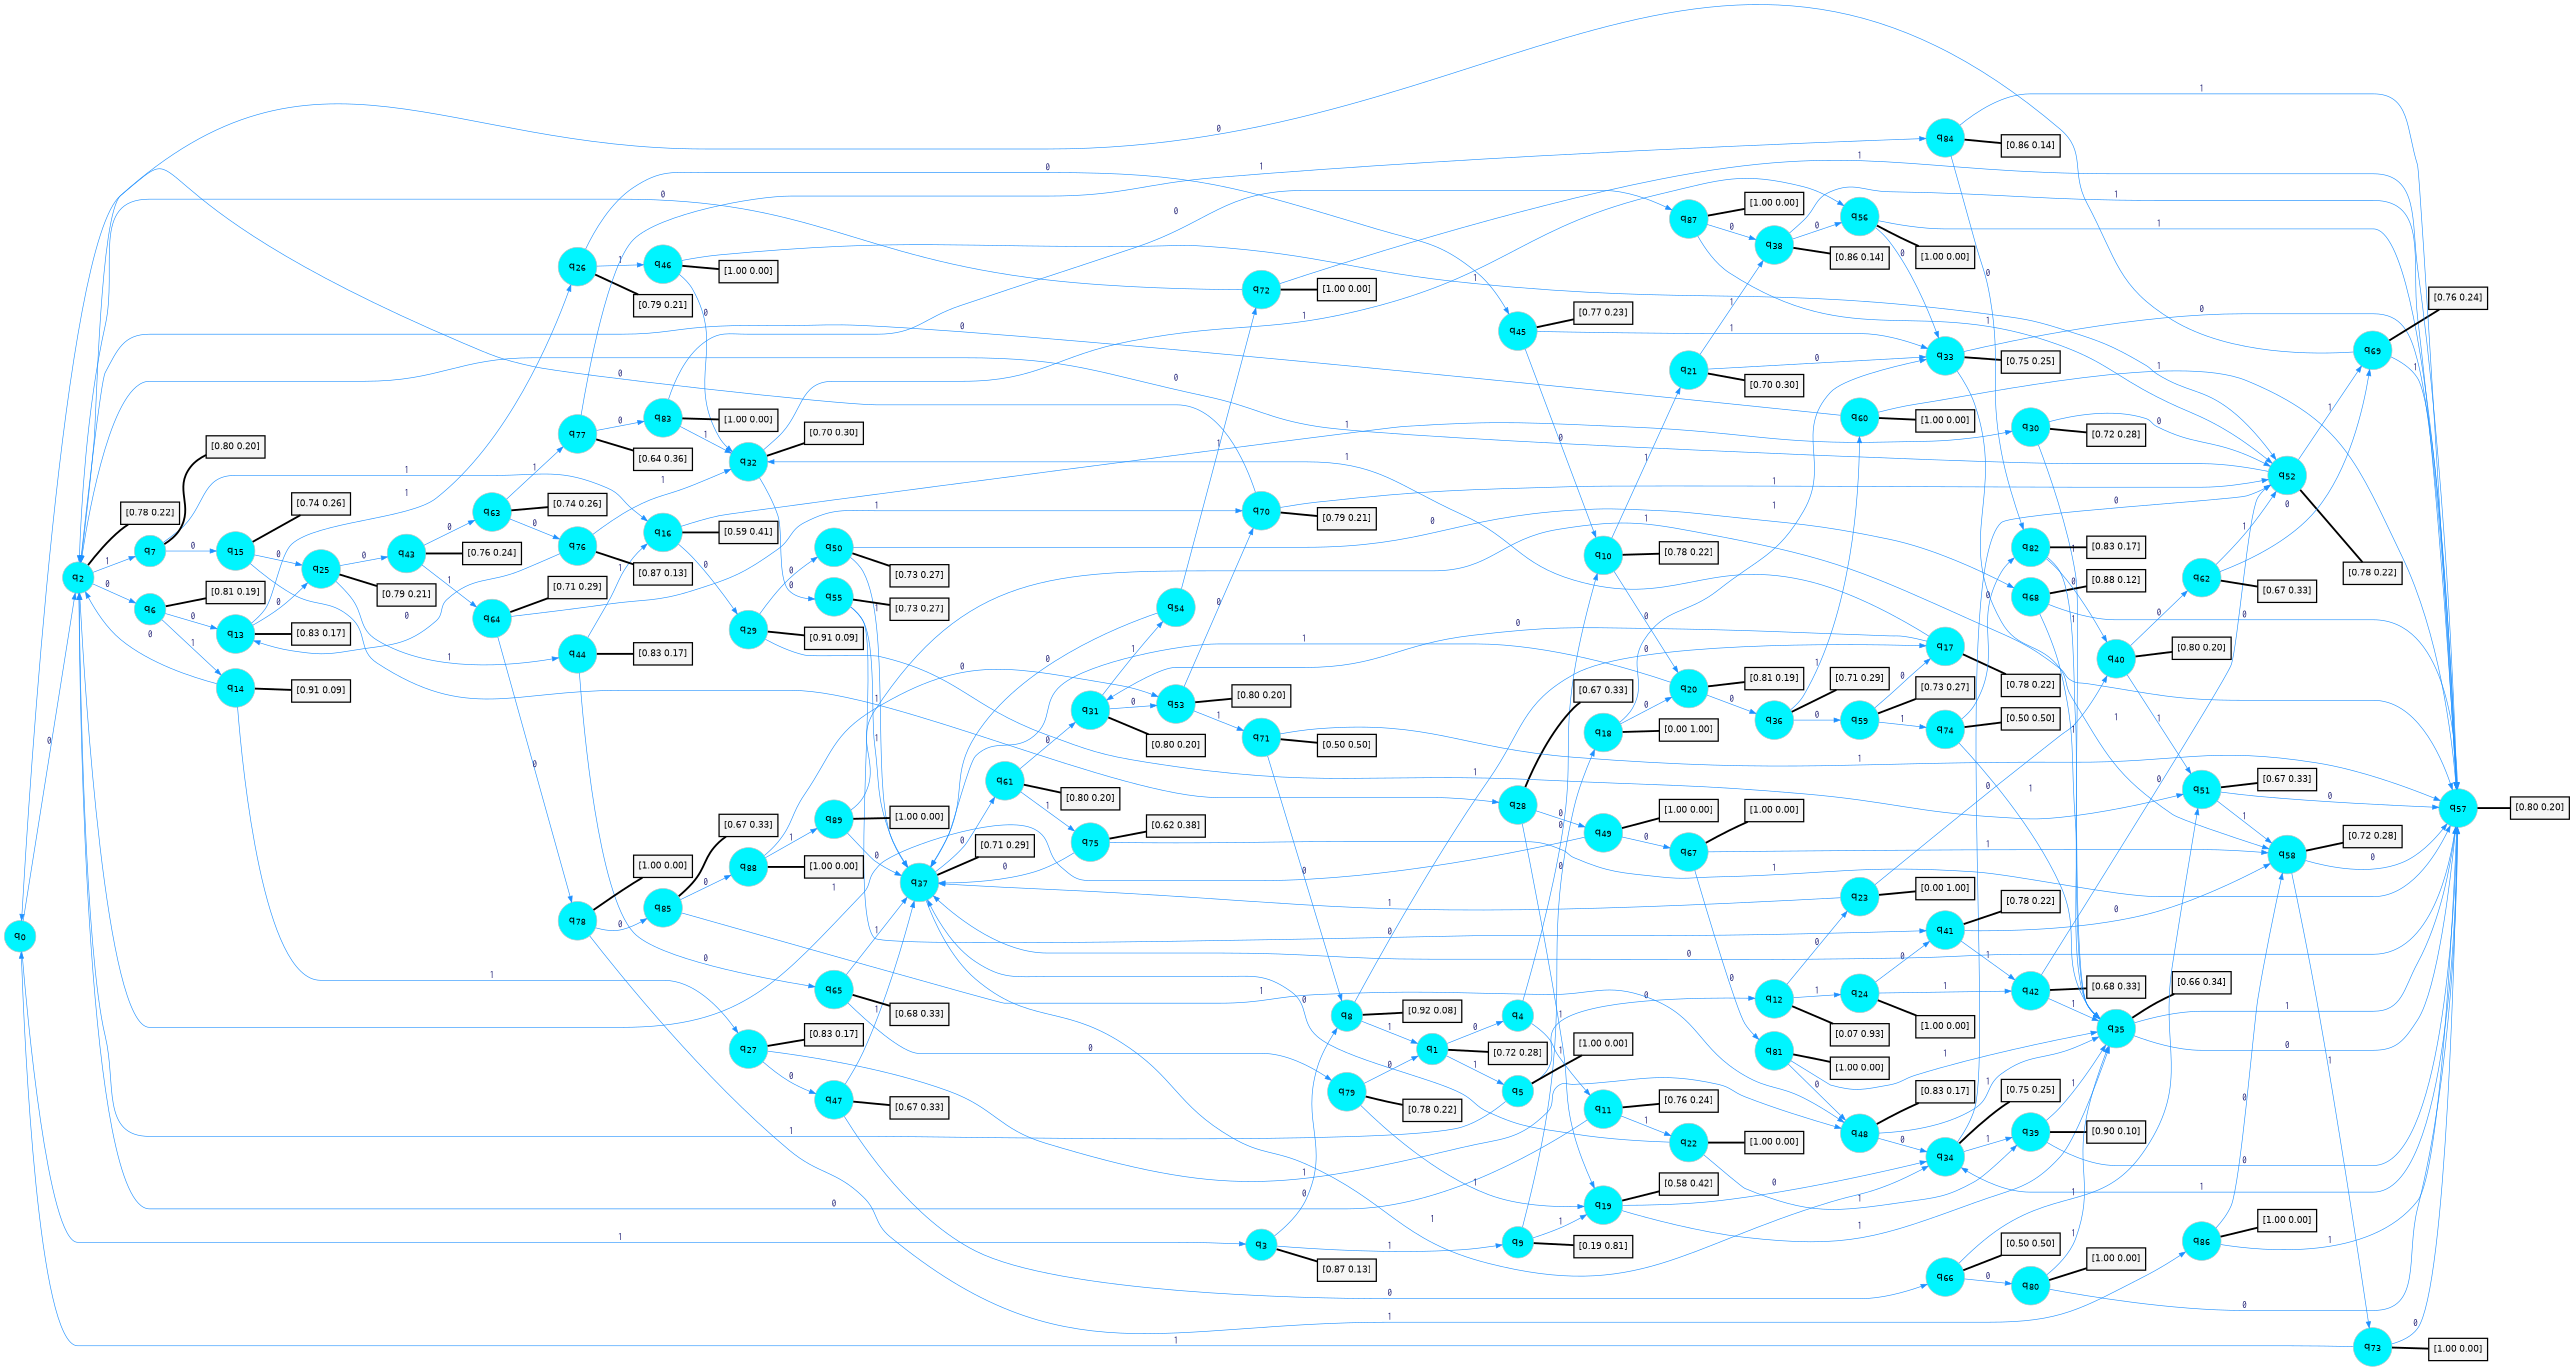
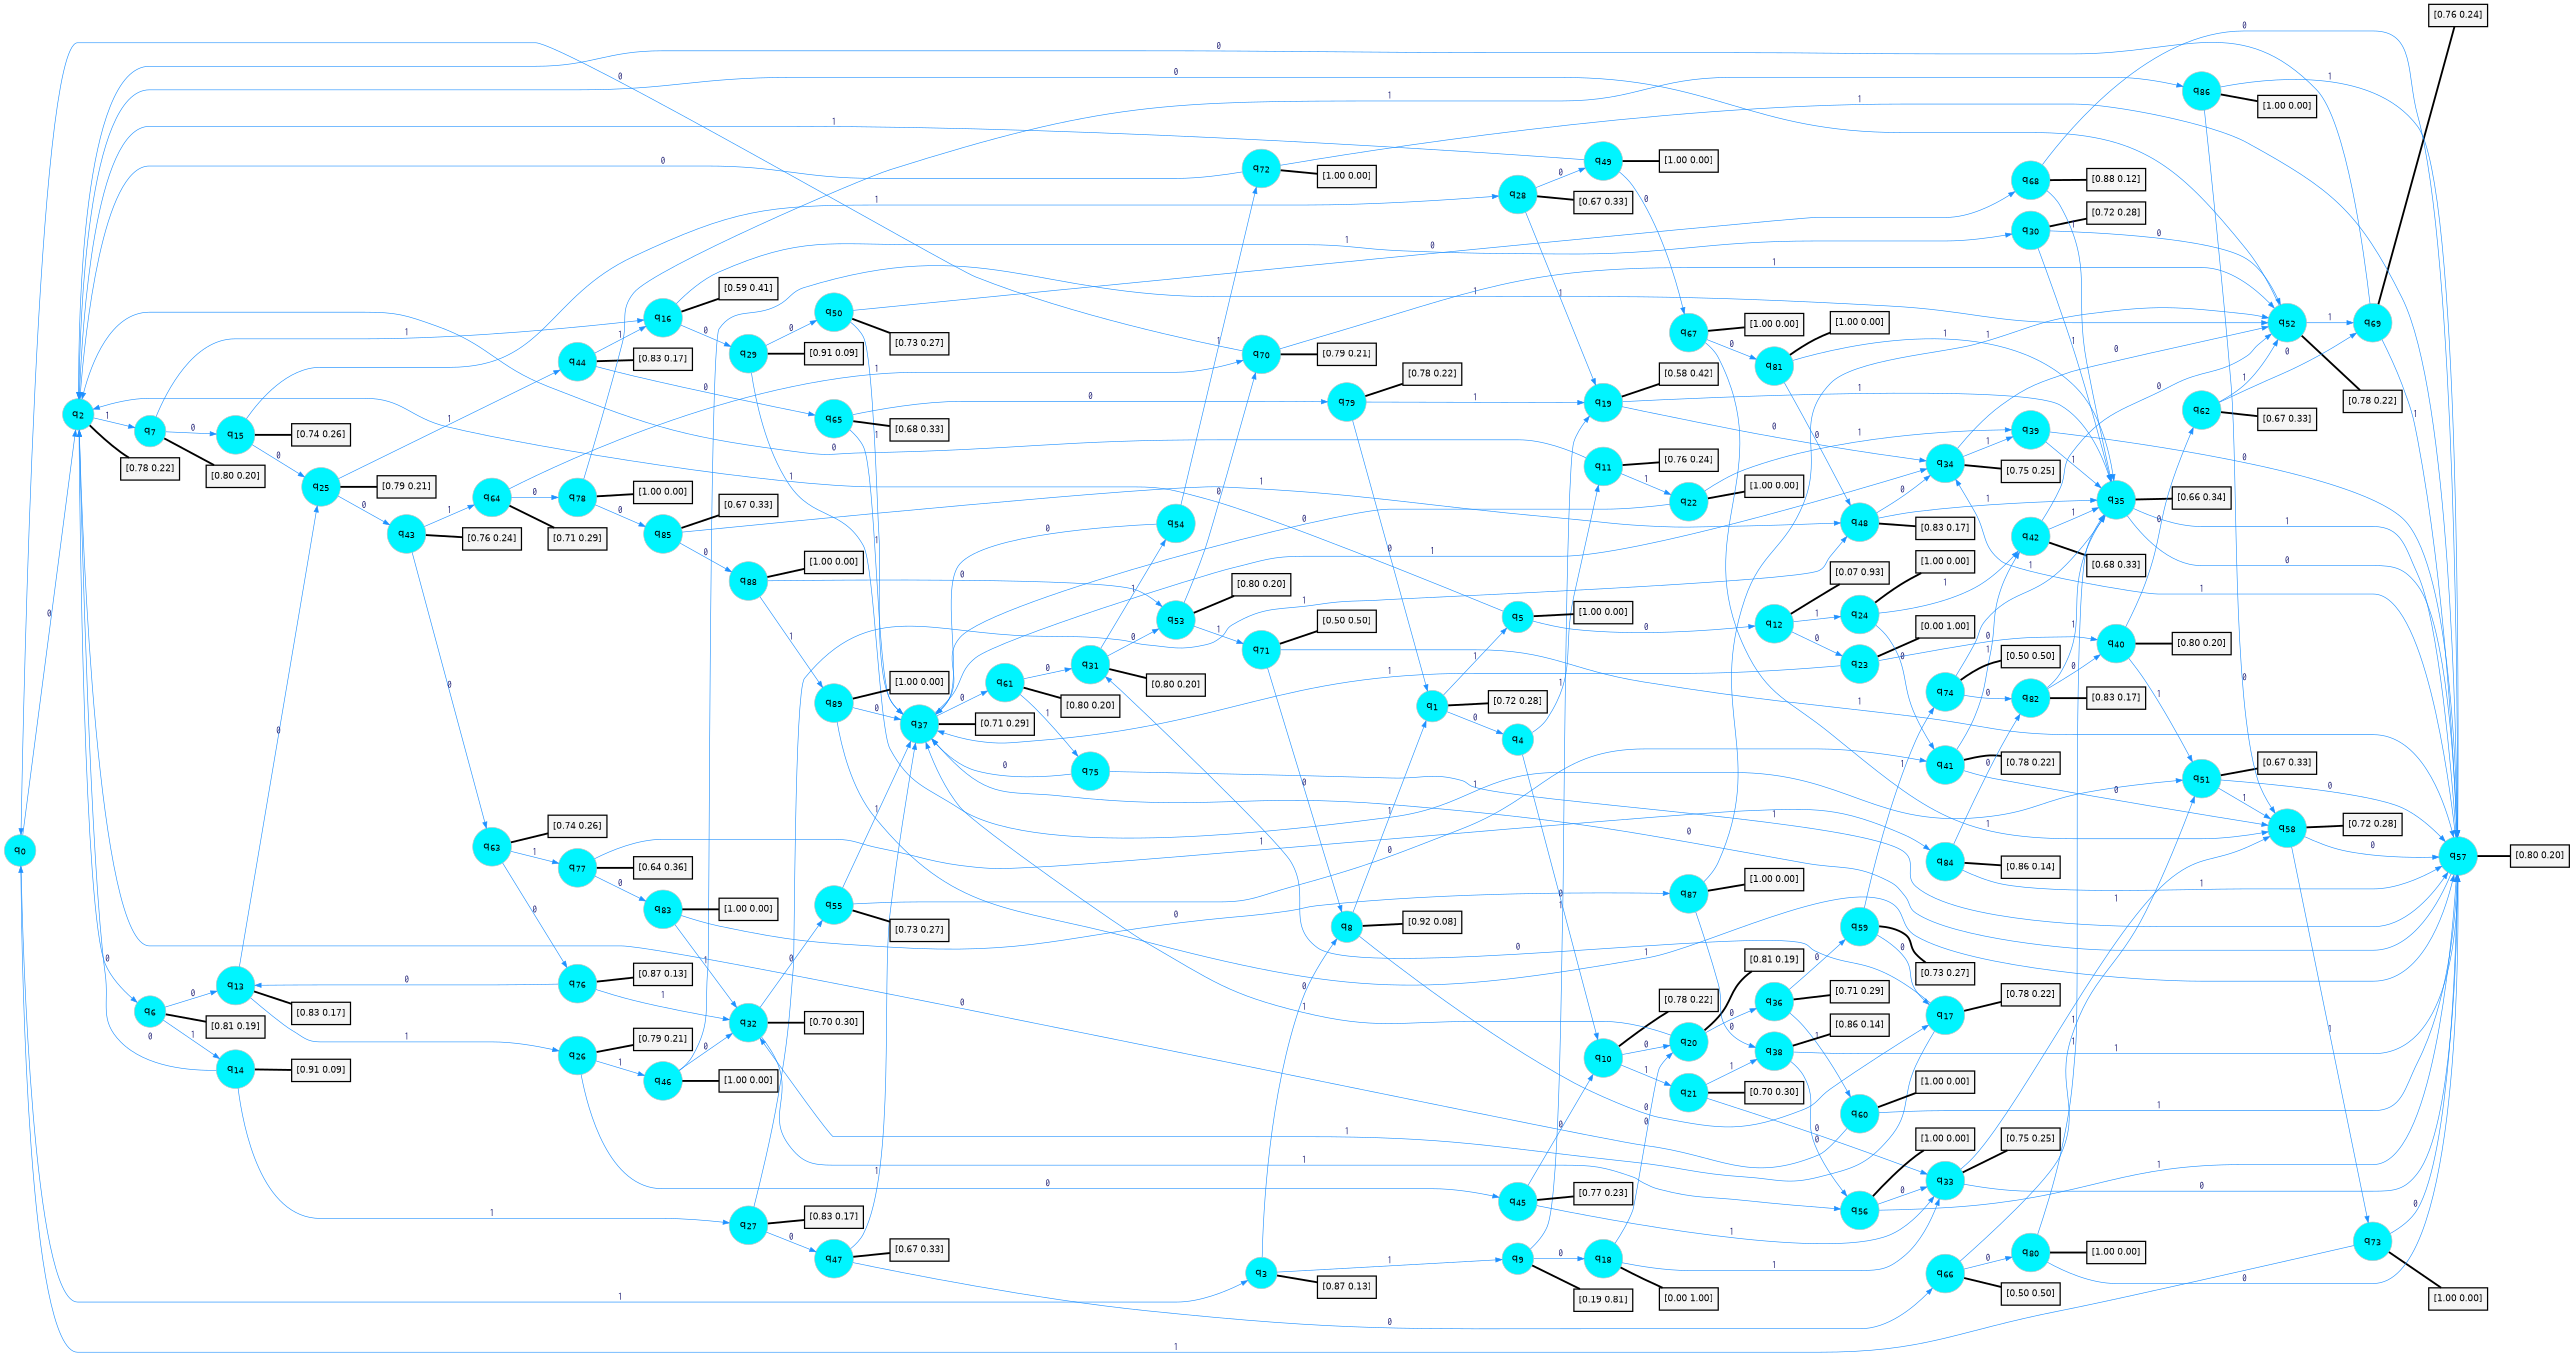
(1176, 826) -> none
(2116, 1132) -> none
